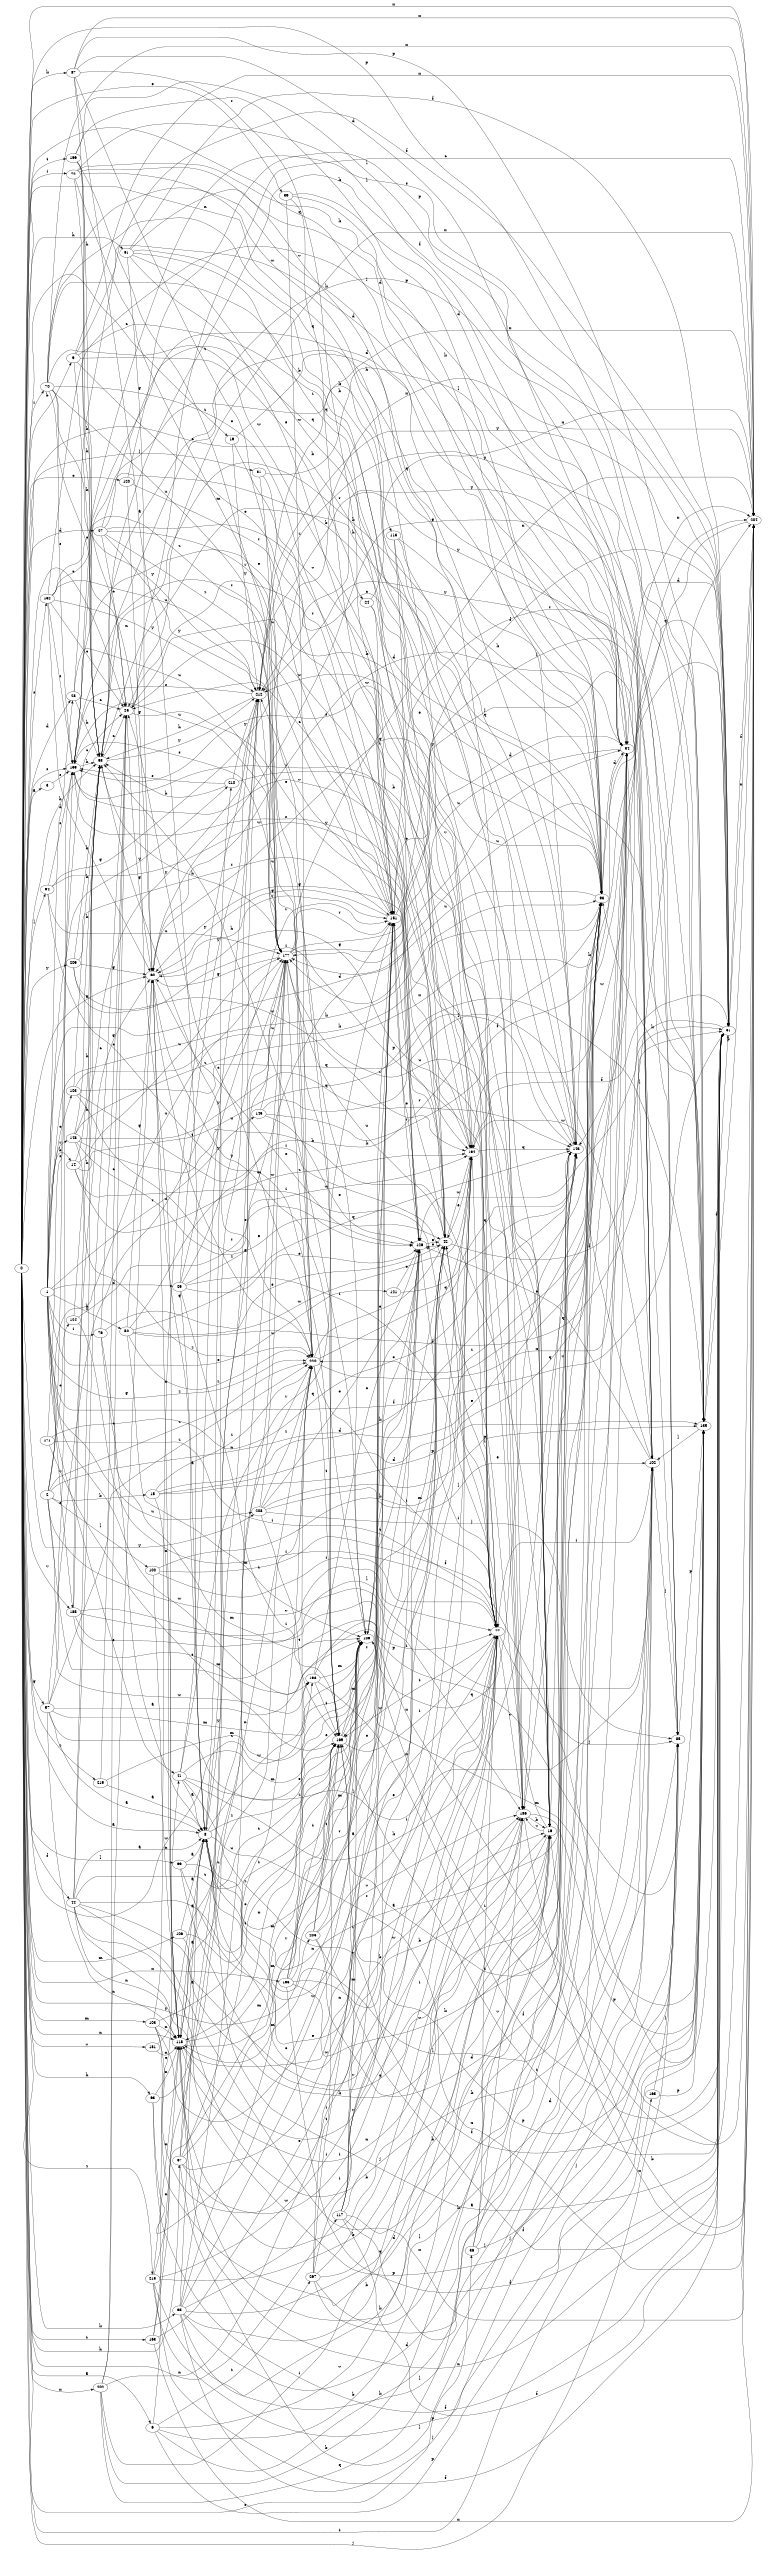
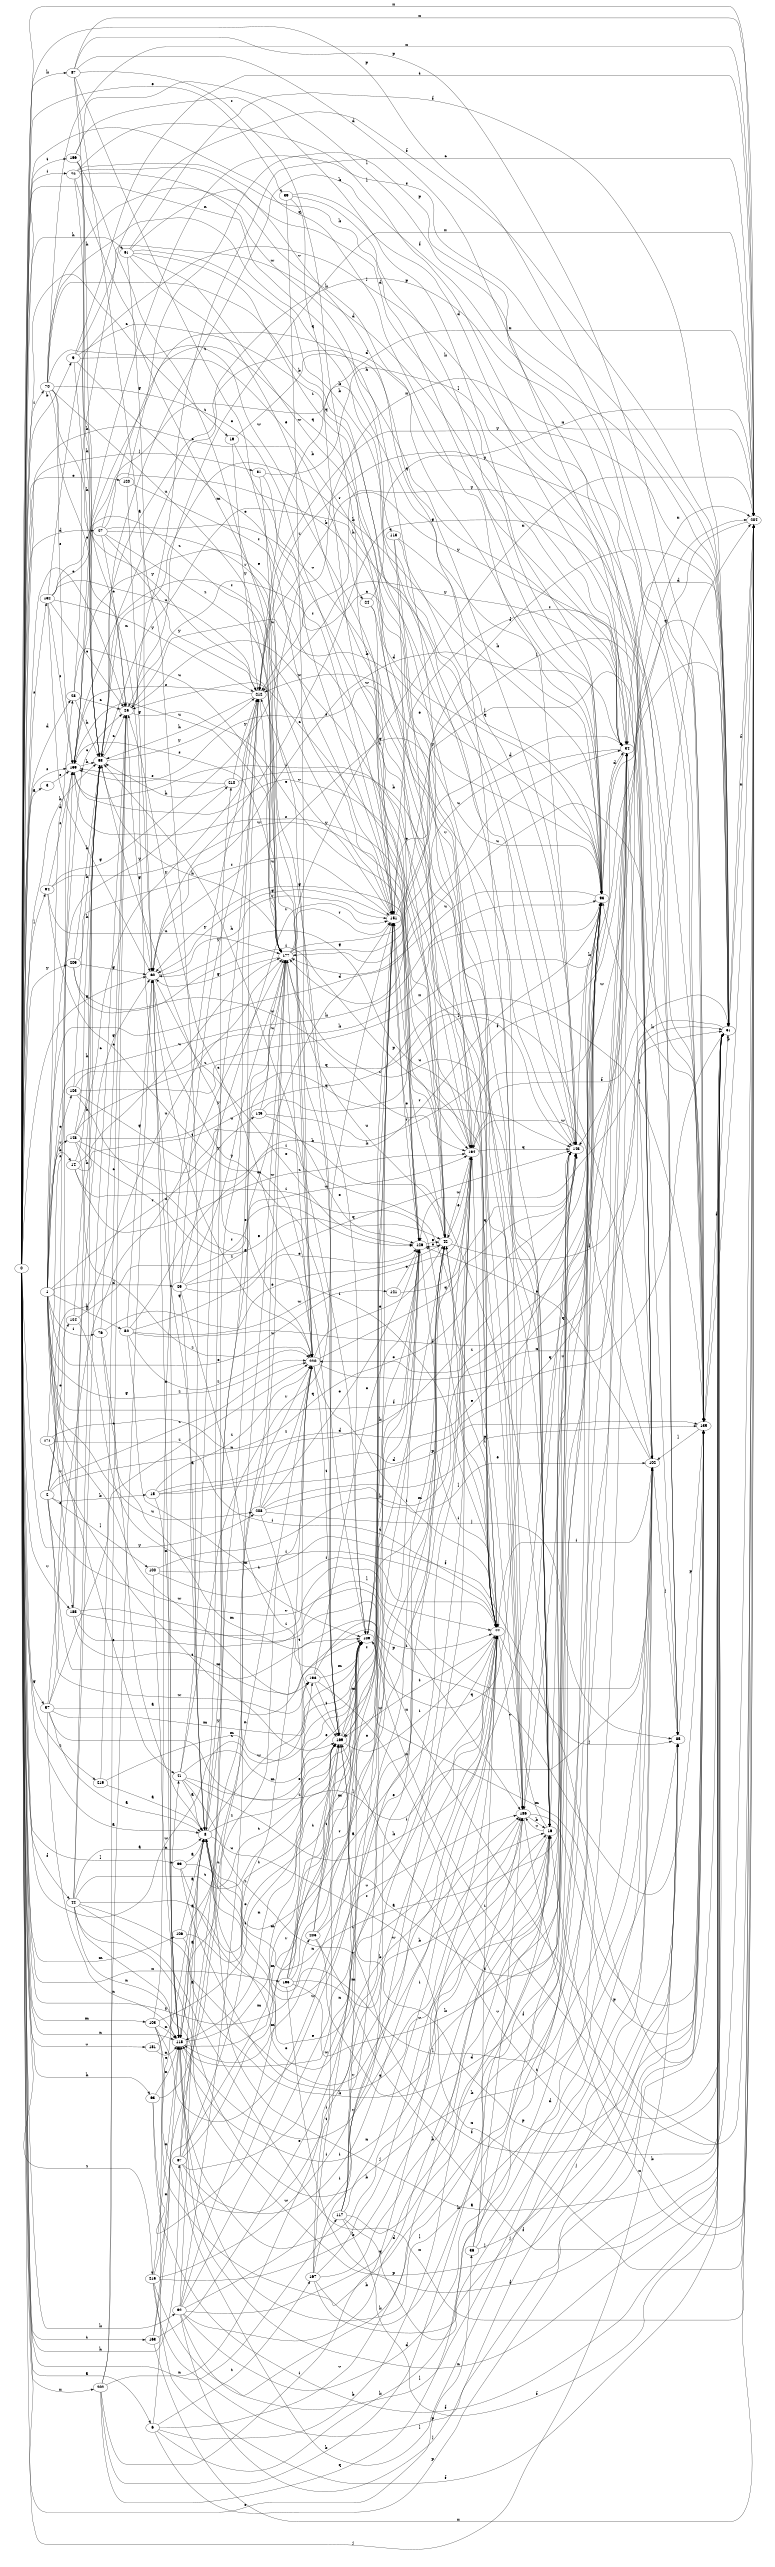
(420, 74) -> (420, 74)
(652, 2094) -> none
(313, 2277) -> (313, 2277)
(179, 2310) -> (179, 2310)
